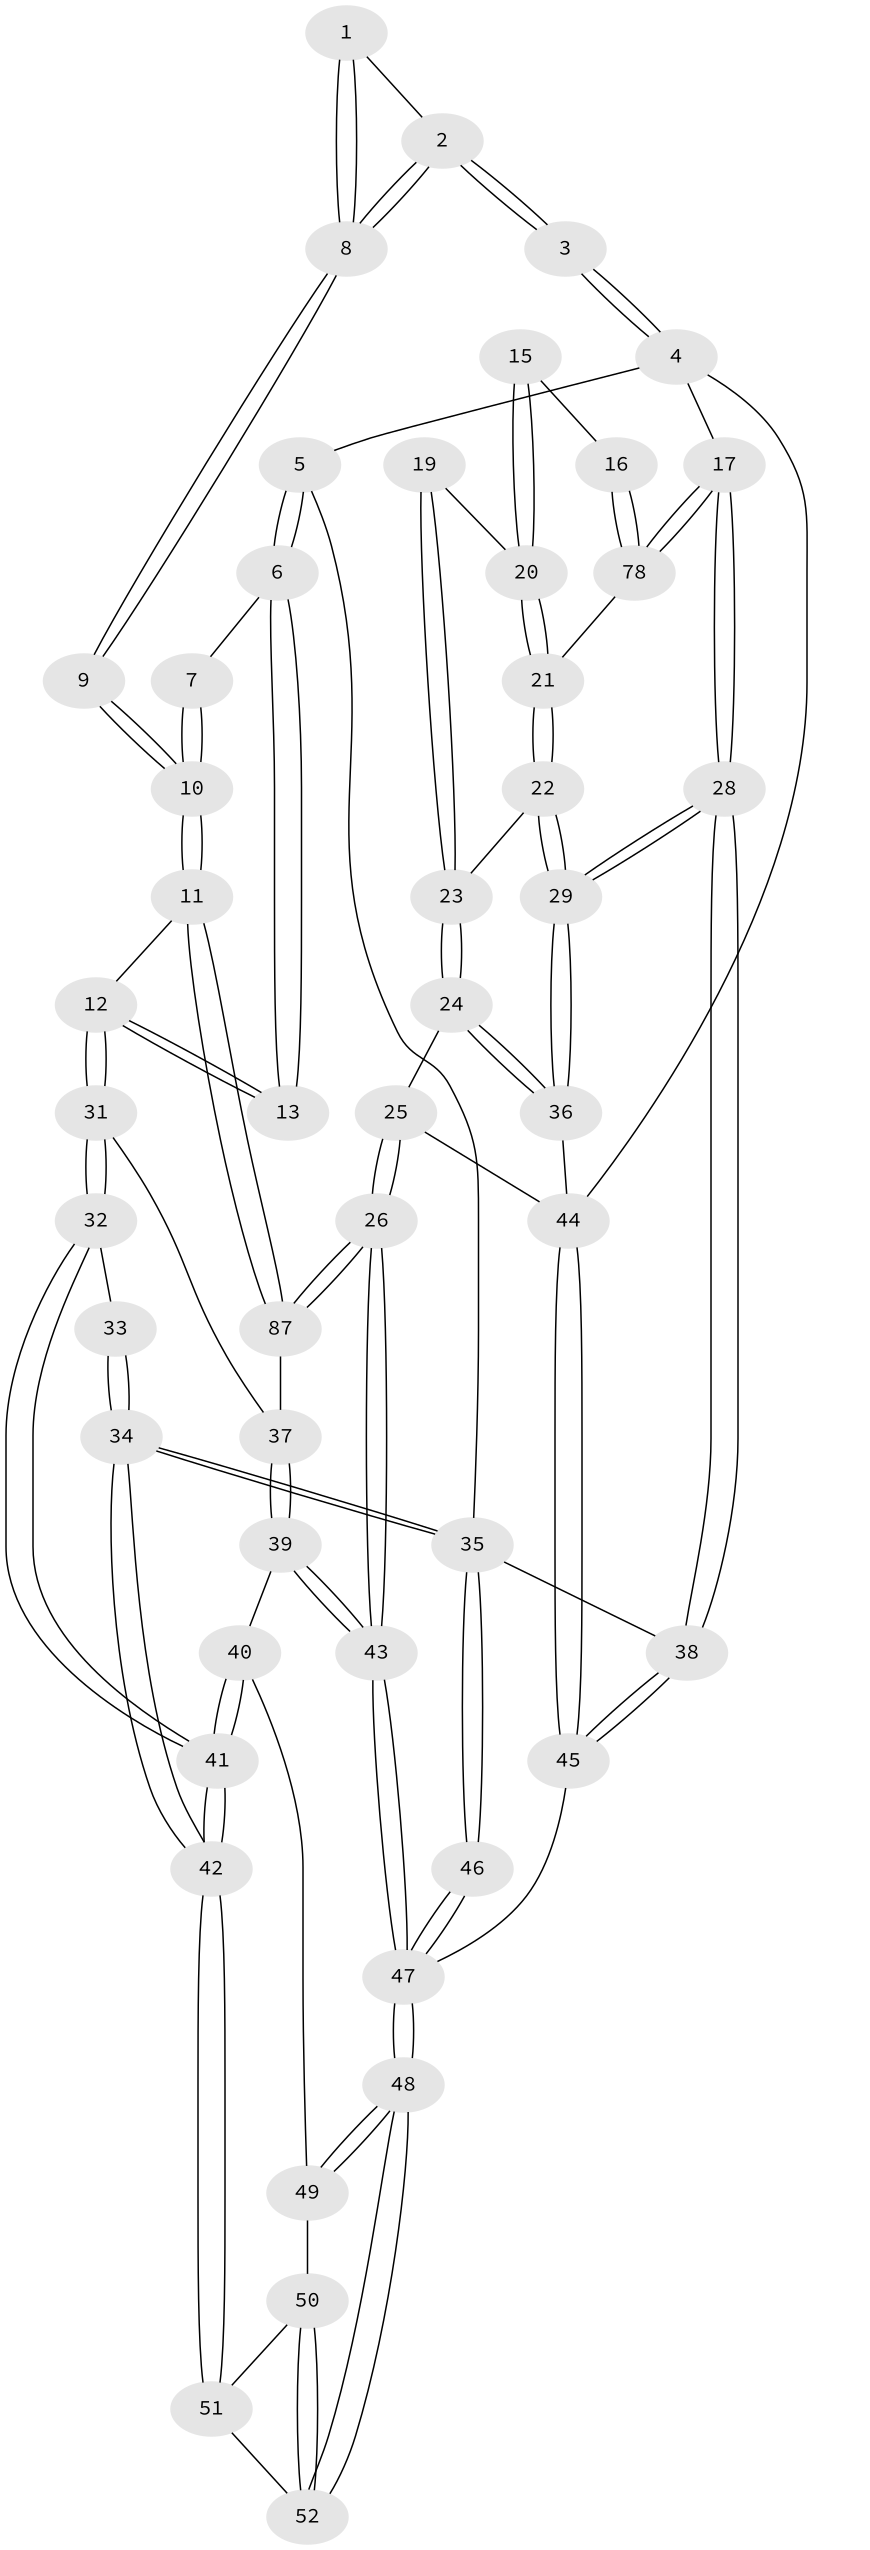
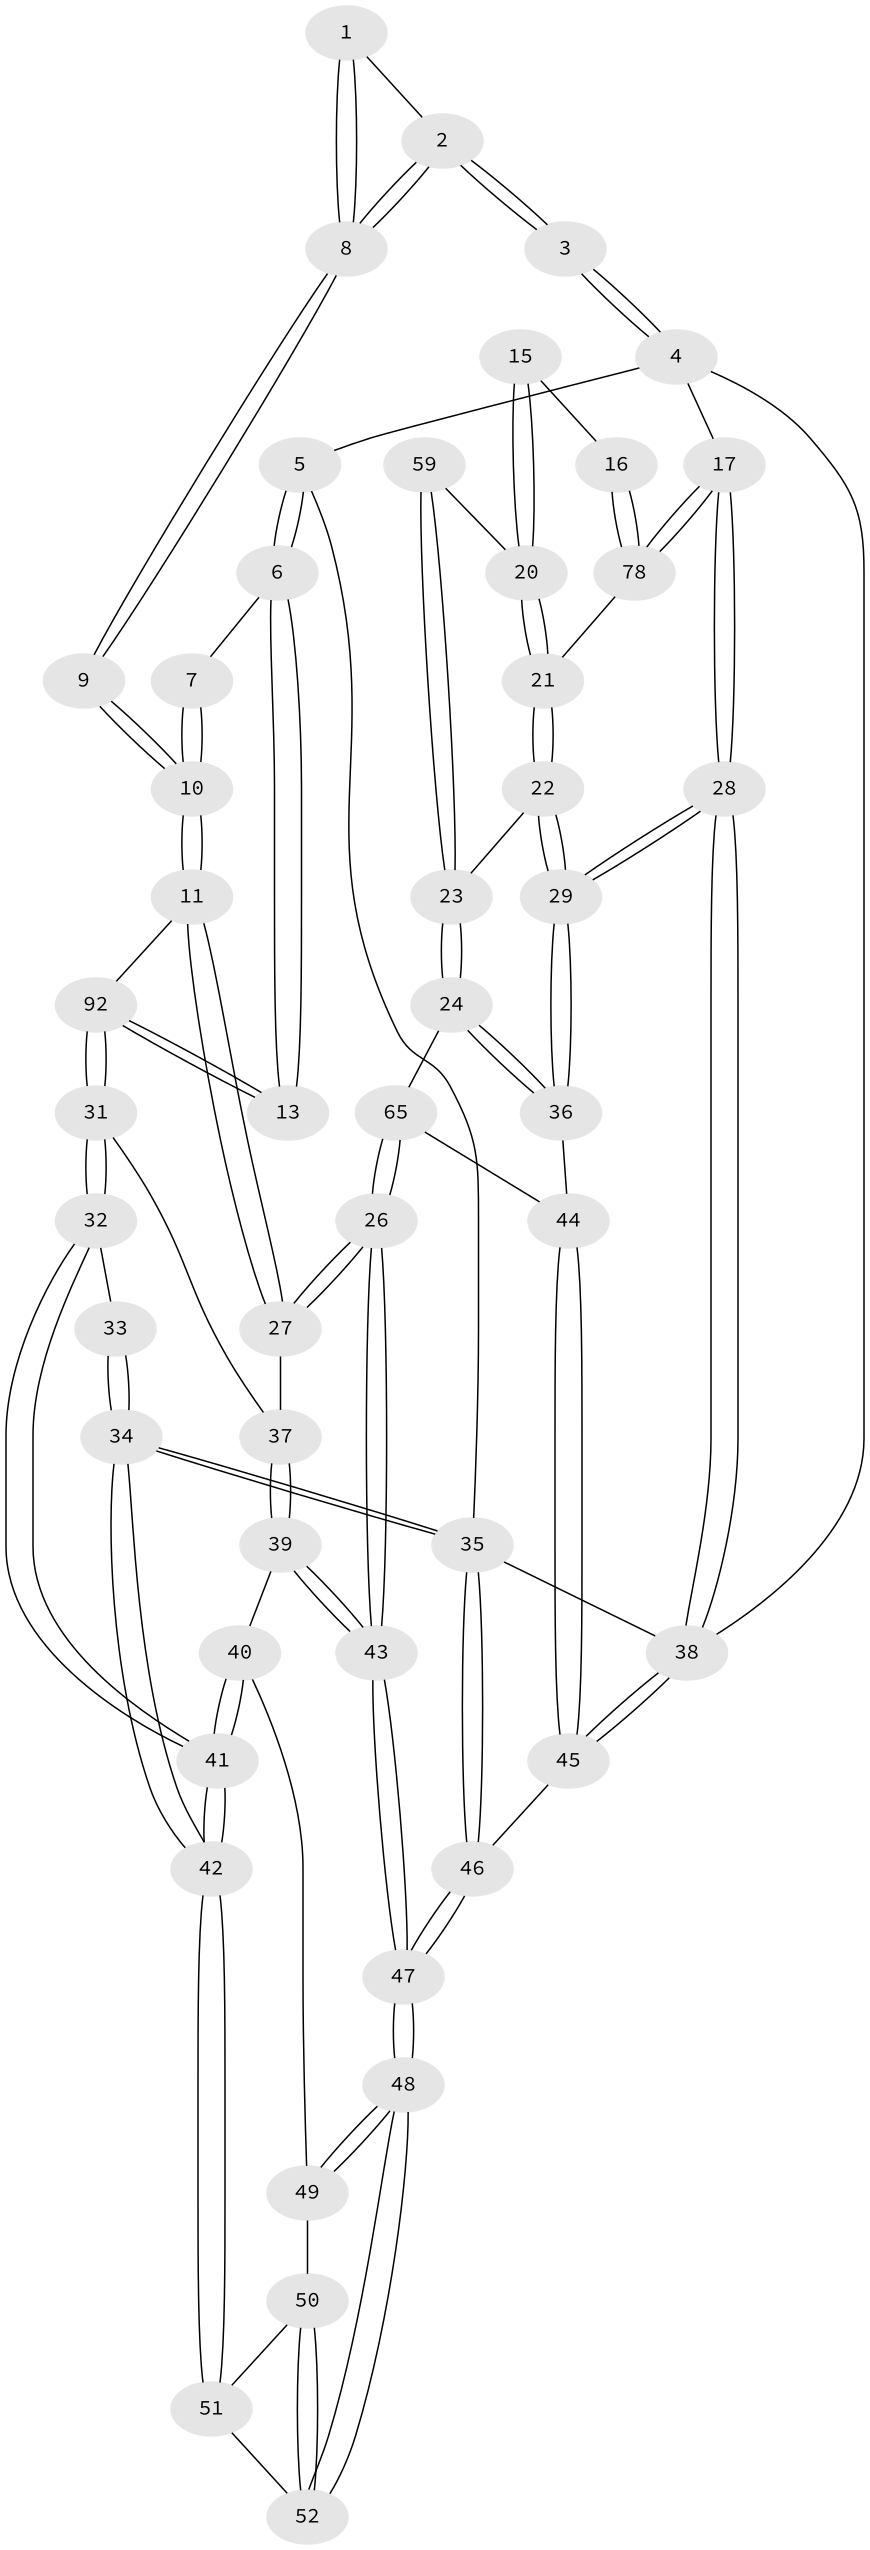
(424, 465) -> (424, 465)
(793, 792) -> (864, 998)
(96, 1005) -> (96, 1005)
(396, 1113) -> (396, 1113)
(280, 1329) -> (280, 1329)
(528, 1894) -> (520, 1815)
